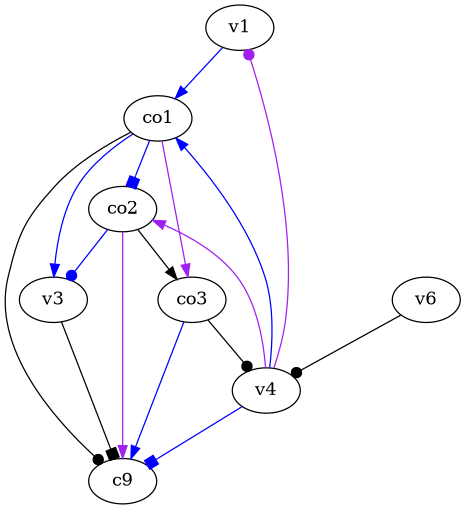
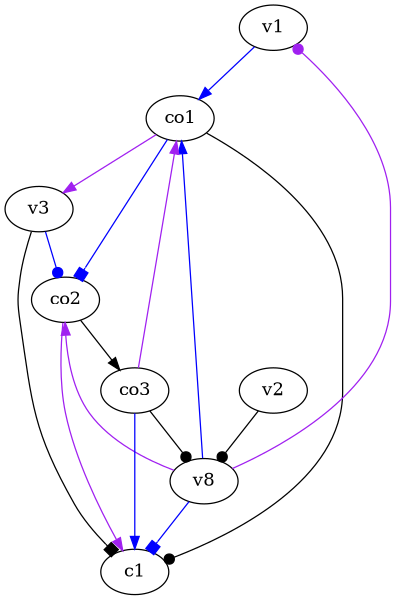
(76, 188) -> (115, 160)
(174, 203) -> (156, 261)
(91, 250) -> (51, 250)
(426, 300) -> (273, 391)
(266, 391) -> (204, 481)
(123, 481) -> (135, 572)
